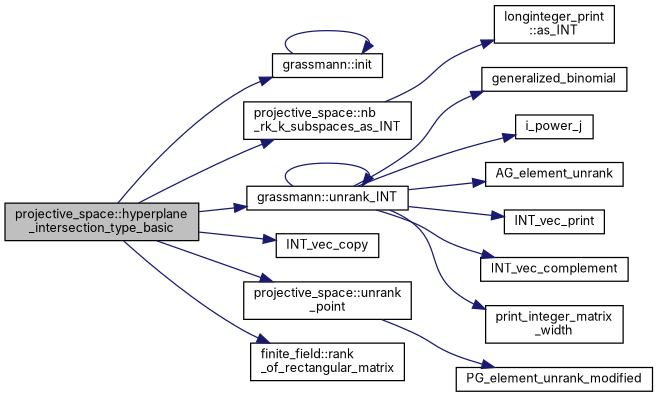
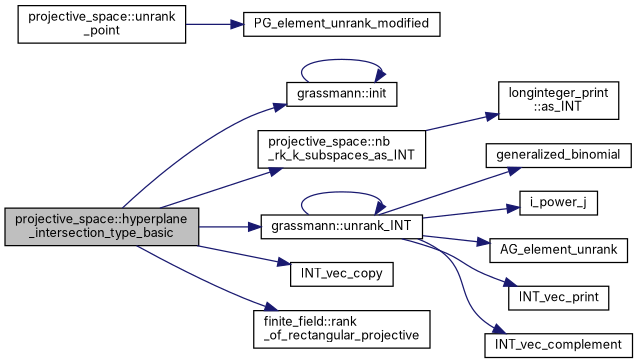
(209, 259) -> none
(554, 324) -> none
(328, 362) -> (342, 329)
